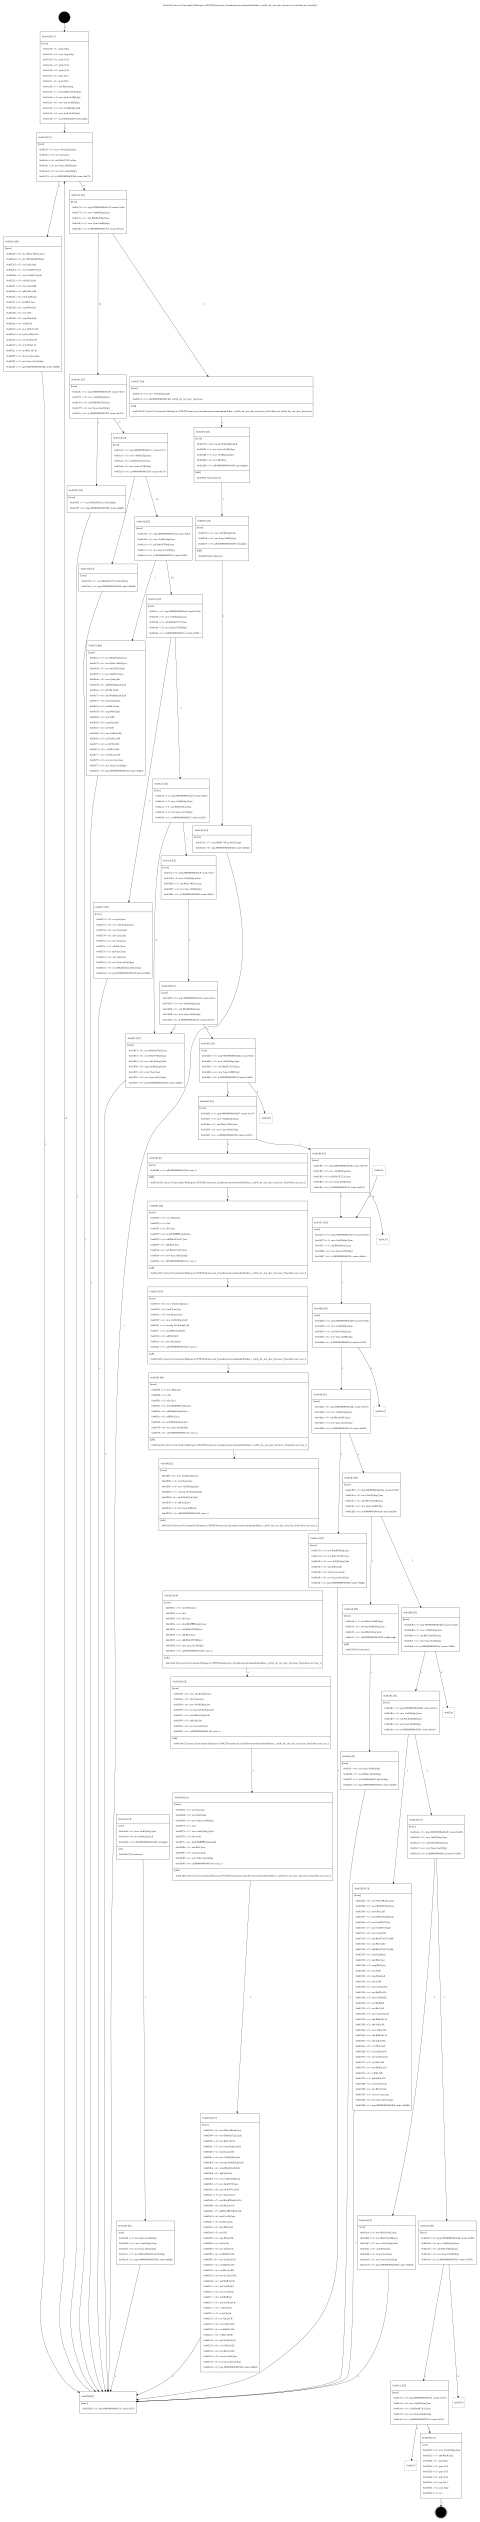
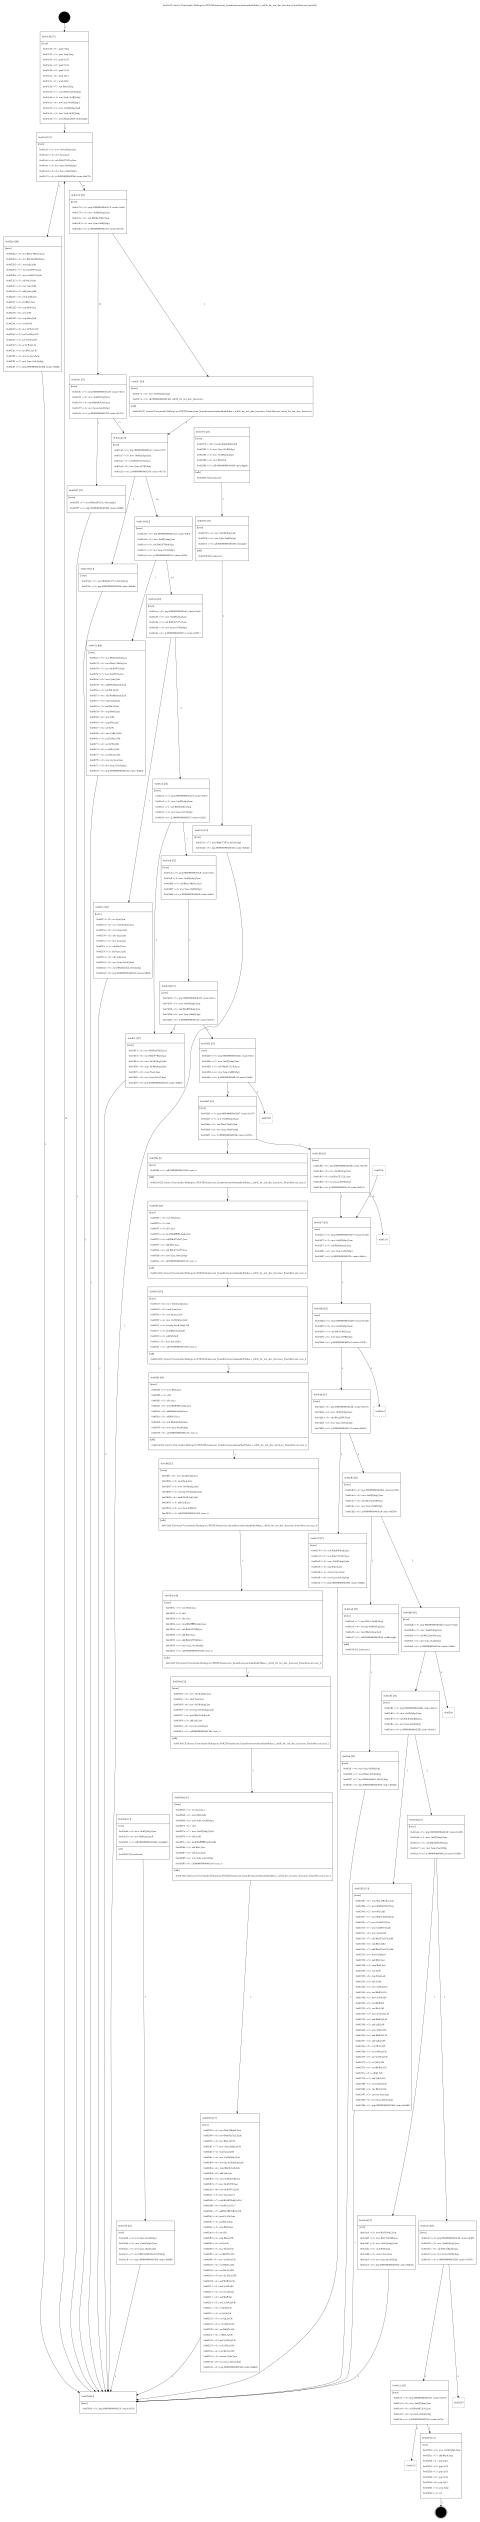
(222, 421) -> (182, 425)
none -> (241, 1560)
